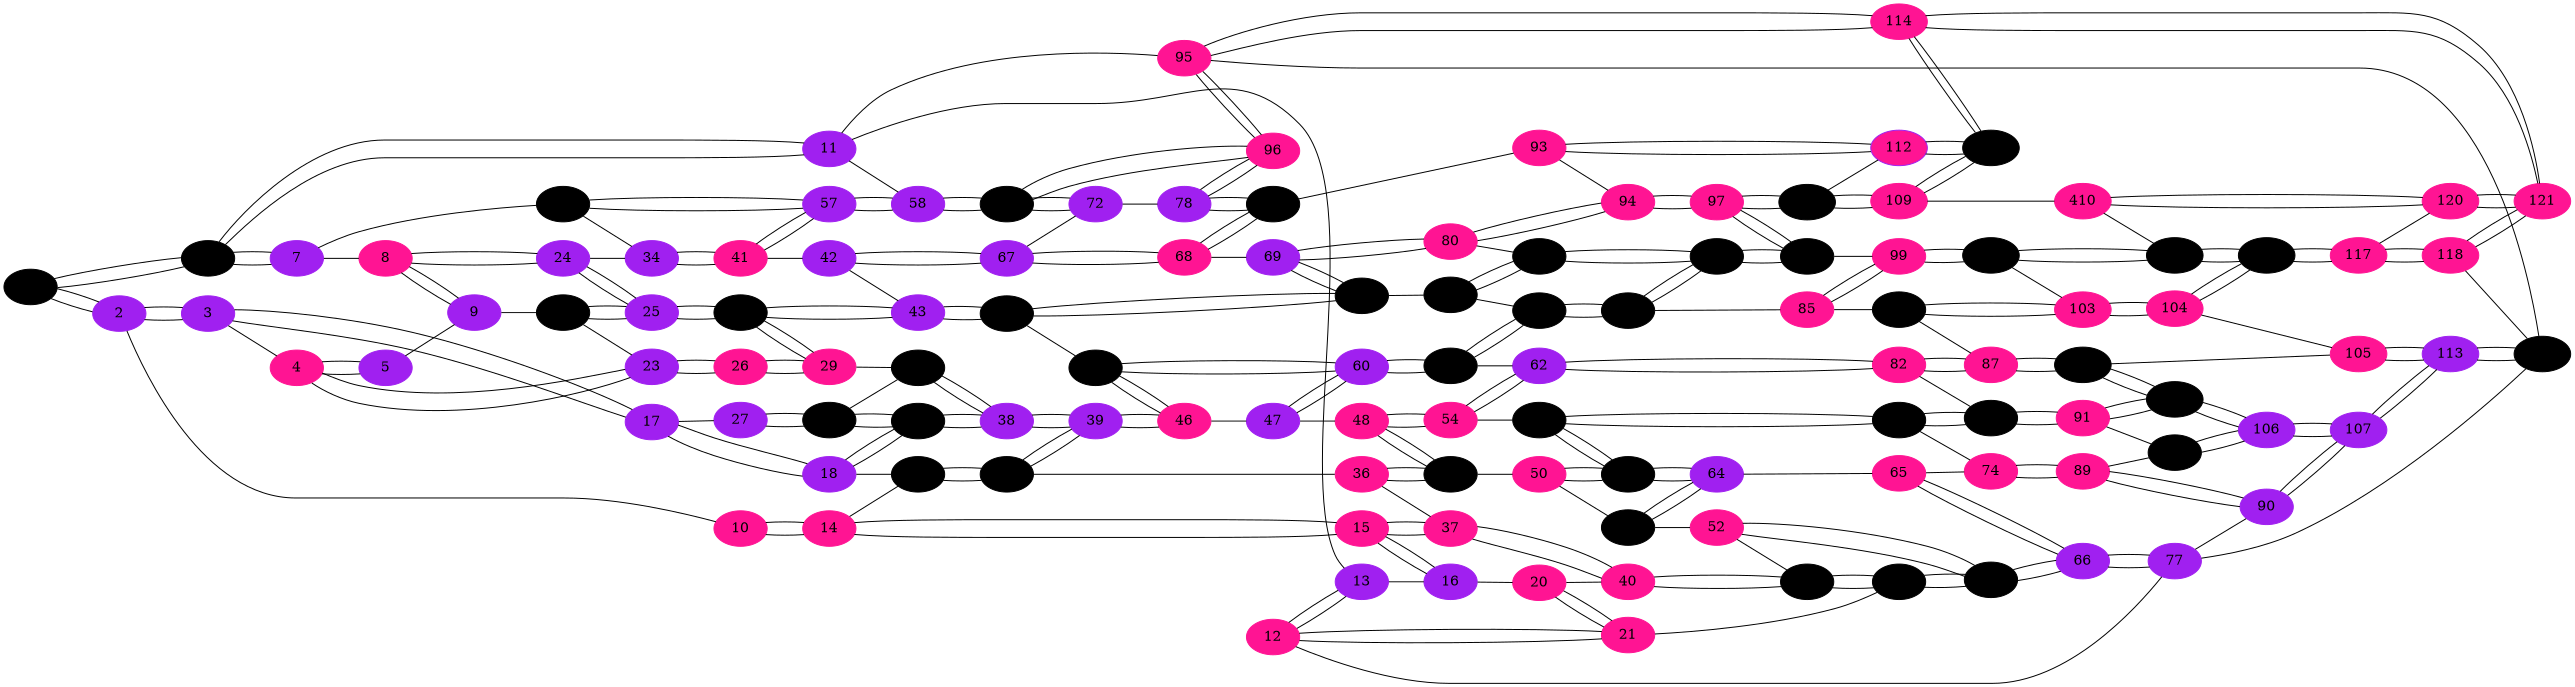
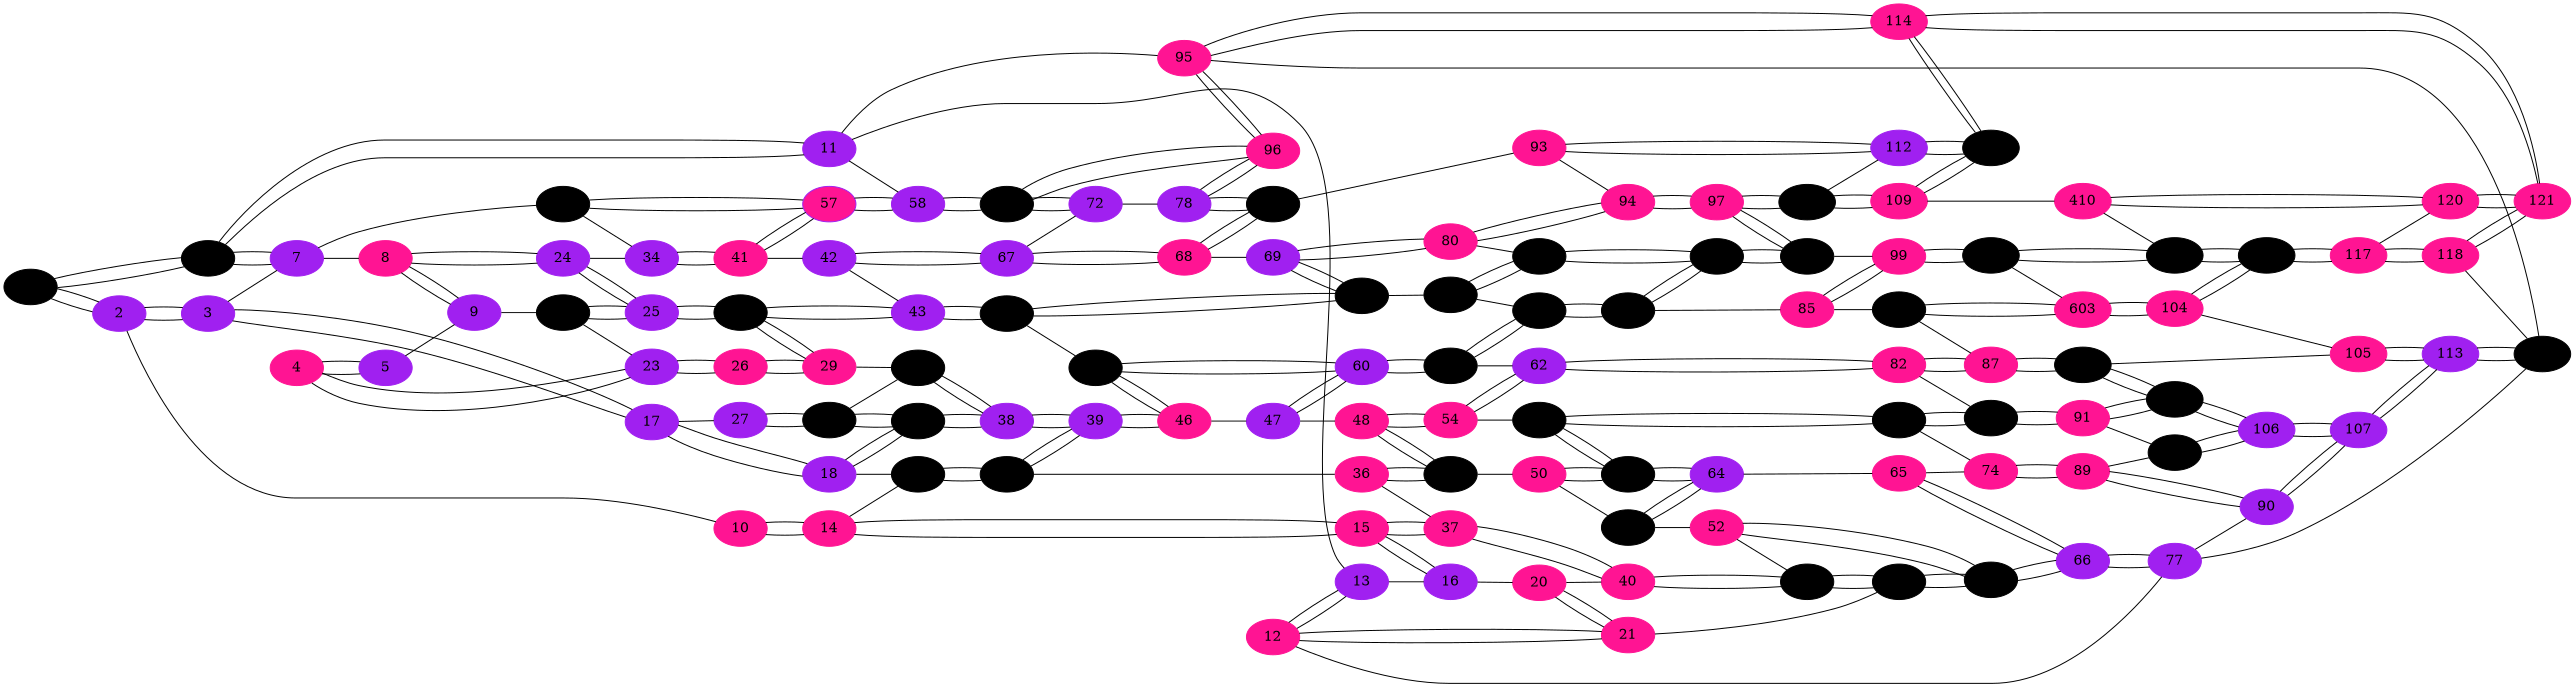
(1899, 148) -> (1899, 148)
(829, 204) -> (829, 204)
(2083, 310) -> (2083, 310)
(253, 341) -> (252, 286)
